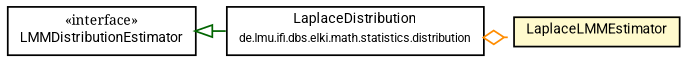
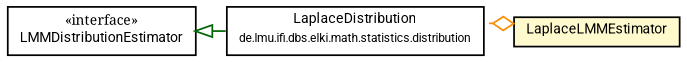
(509, 37) -> (488, 23)
